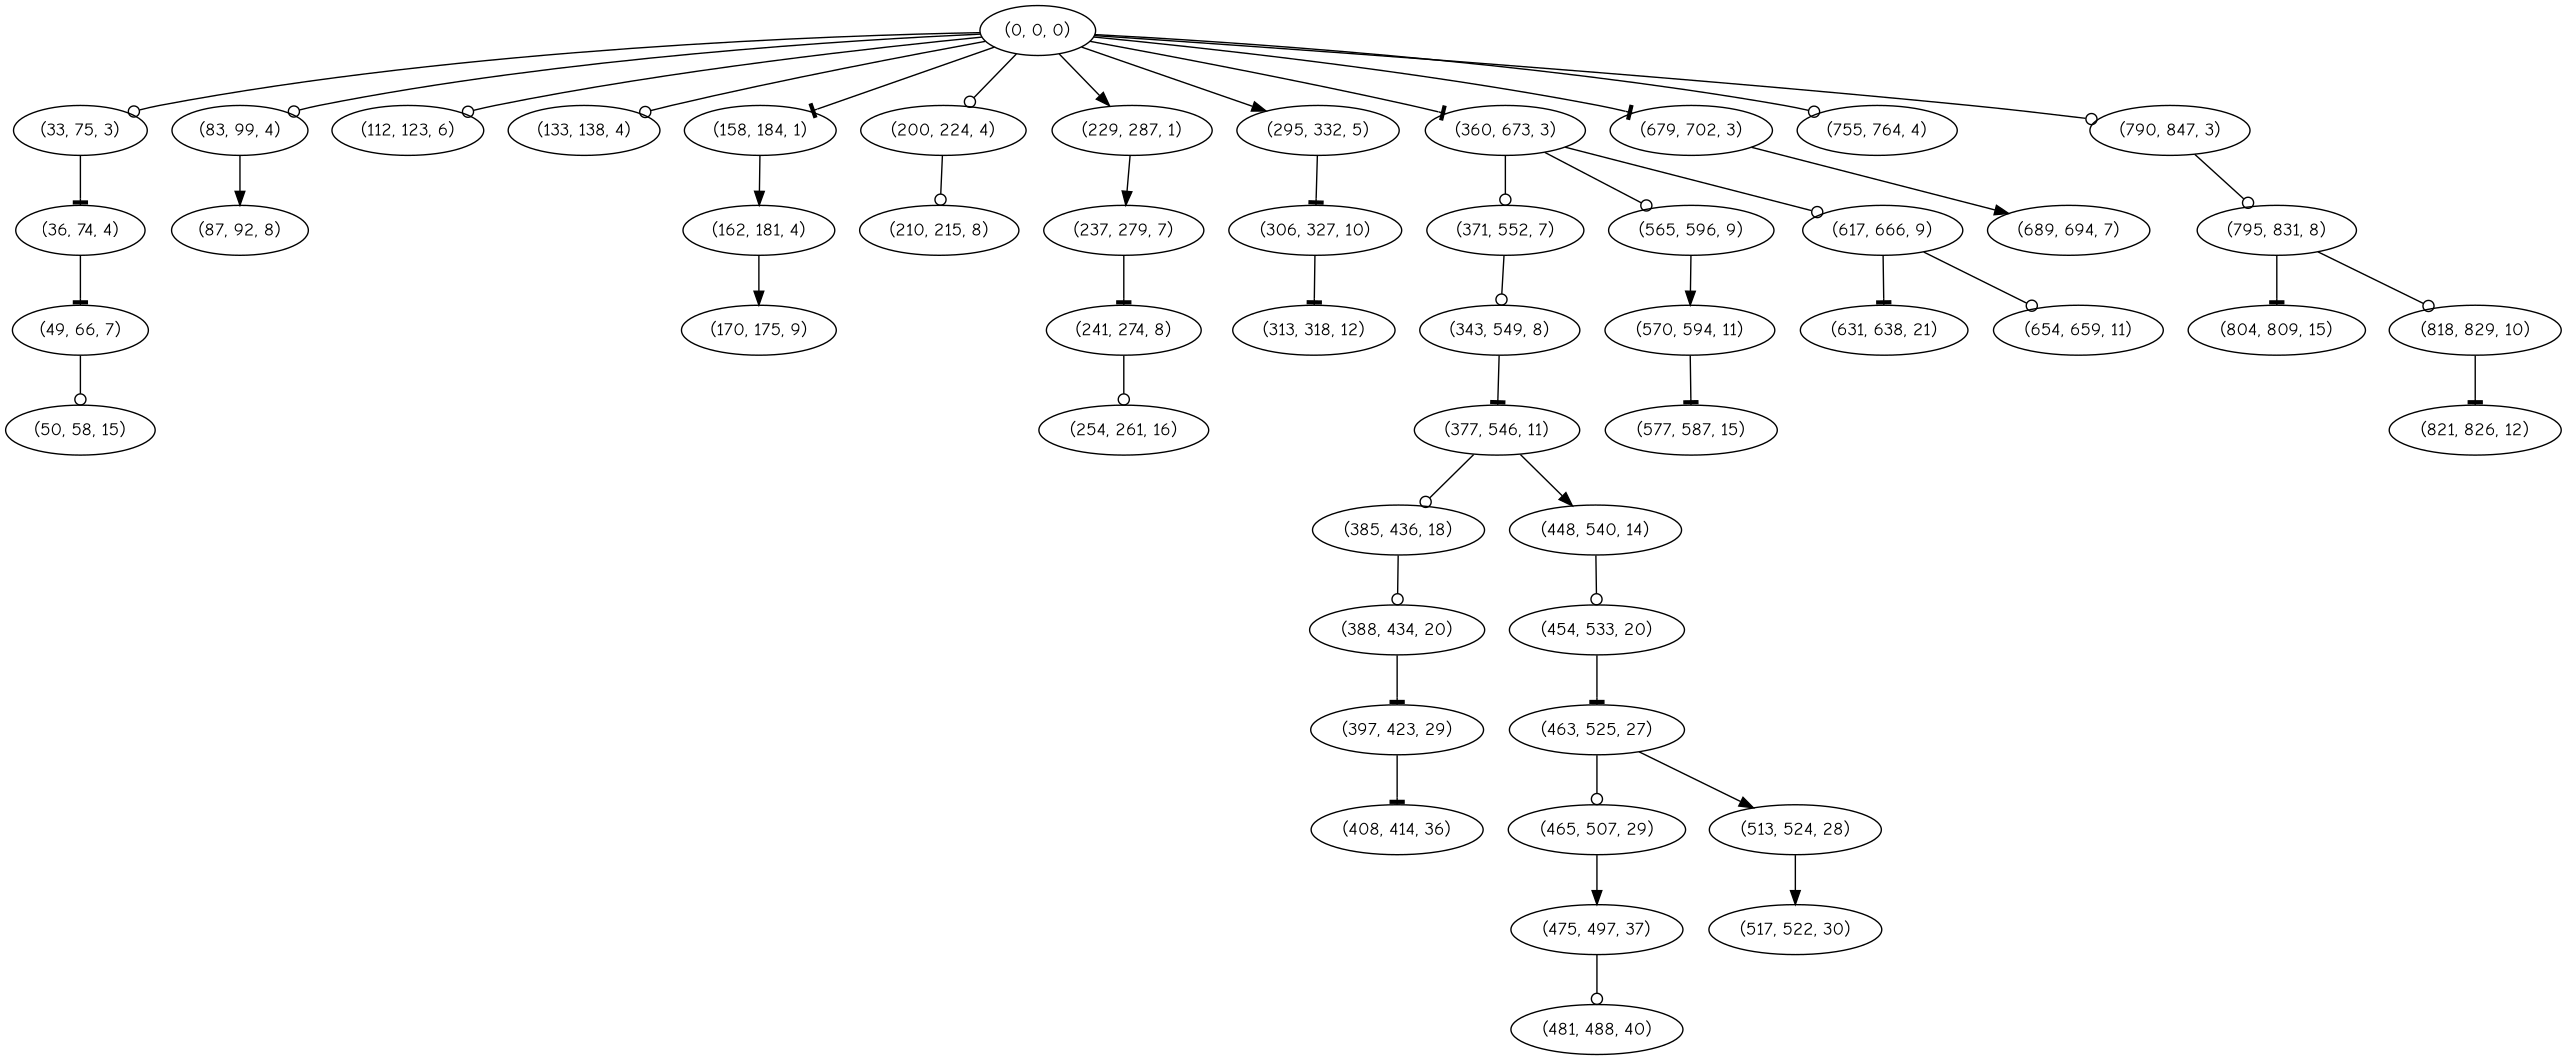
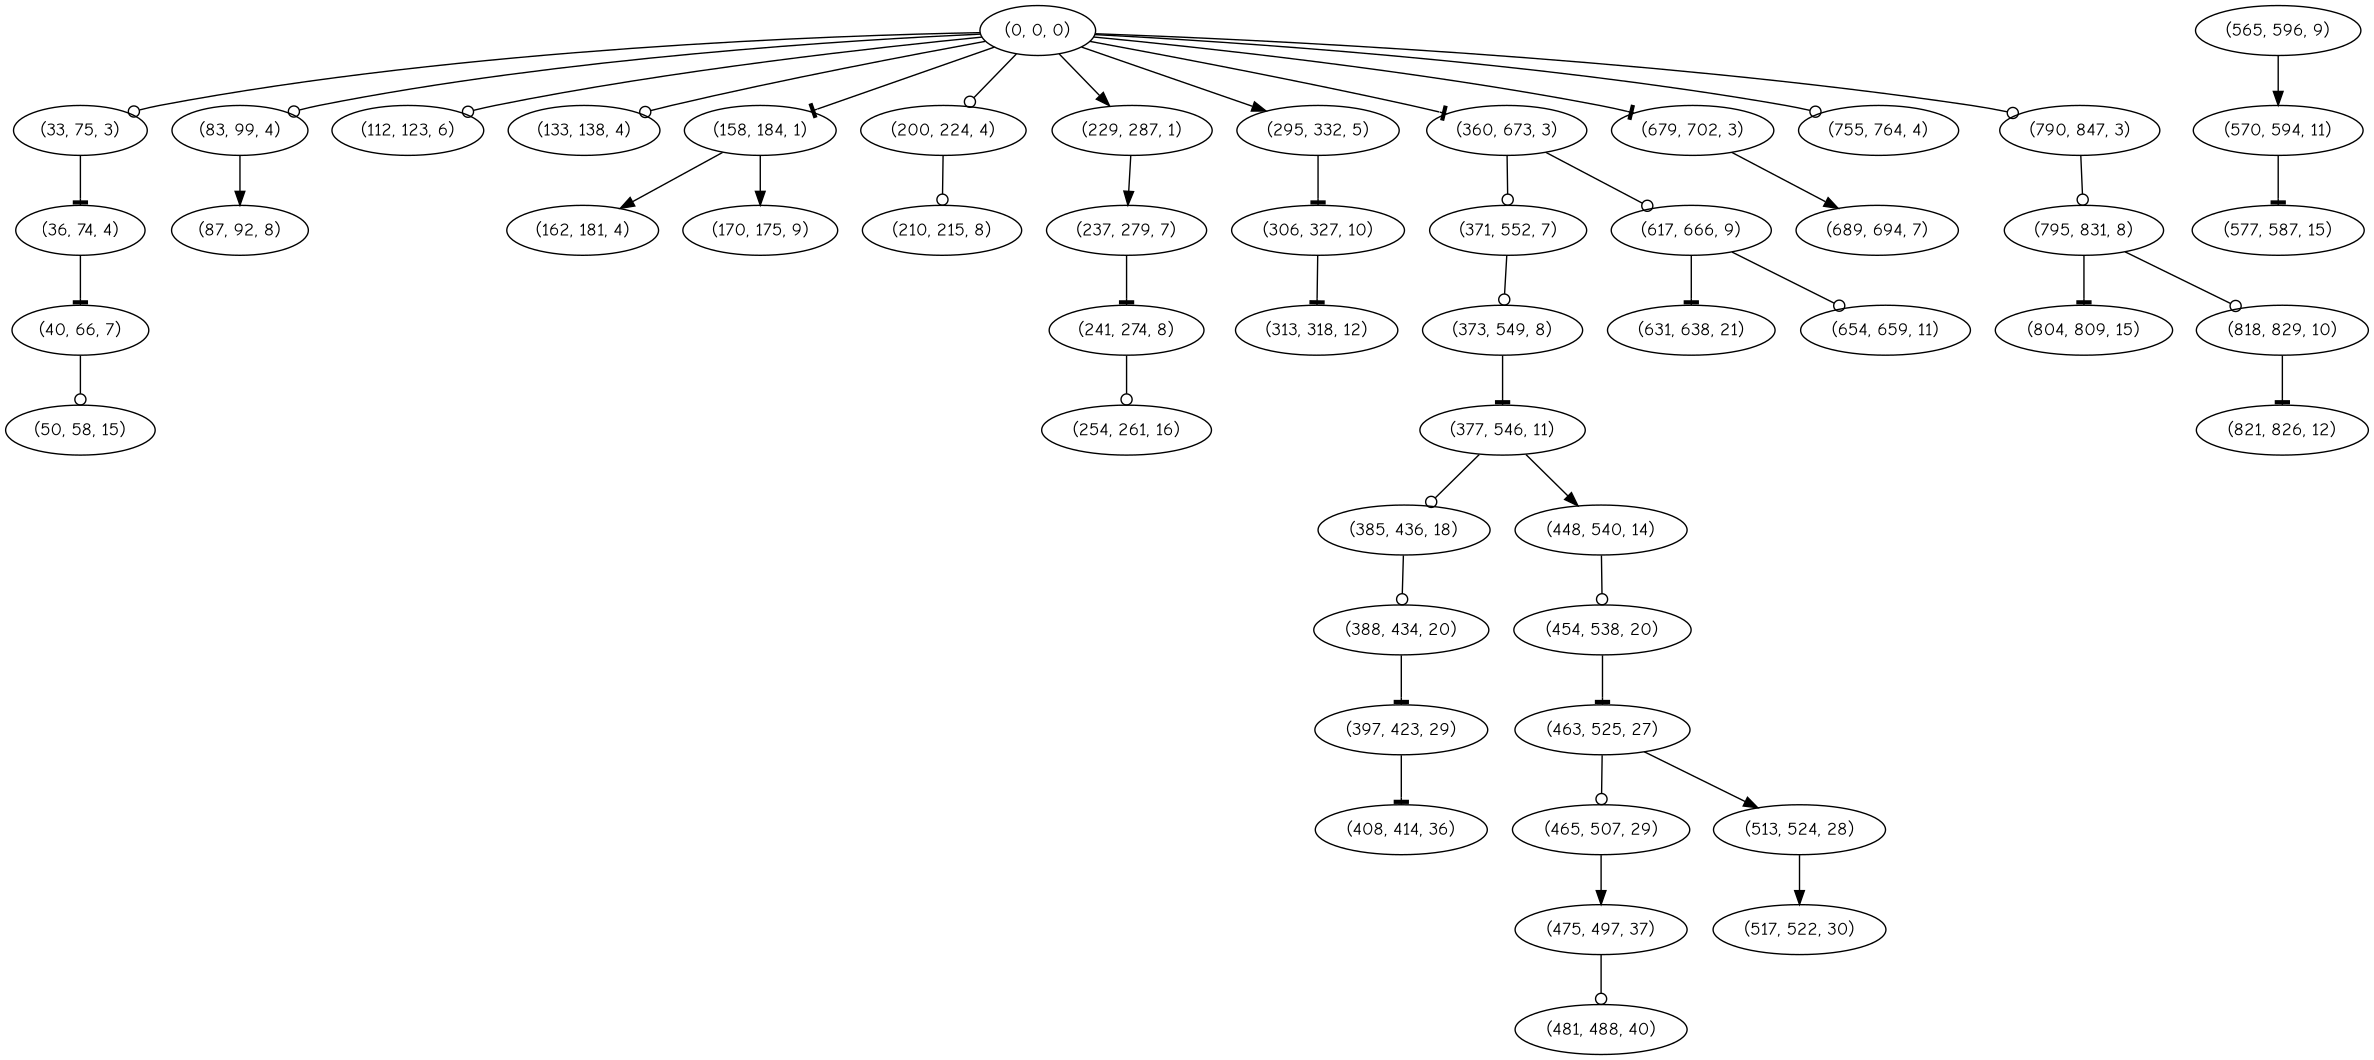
(1593, 178) -> none
(759, 273) -> (760, 174)
(80, 330) -> (80, 330)
(1500, 330) -> (1503, 330)
(1597, 630) -> (1602, 630)
